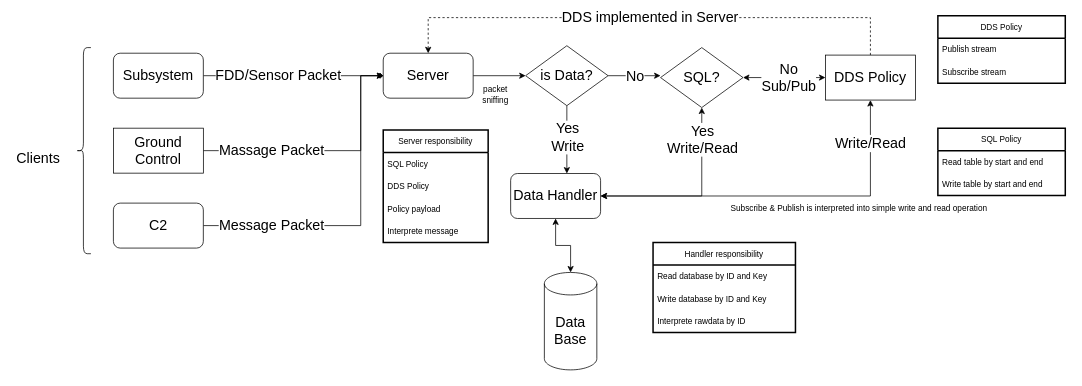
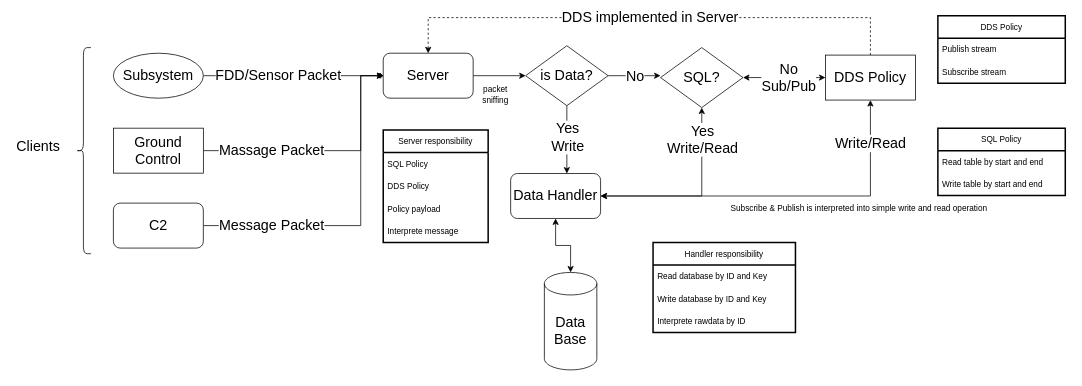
(158, 76) -> (158, 76)
(38, 158) -> (38, 147)
